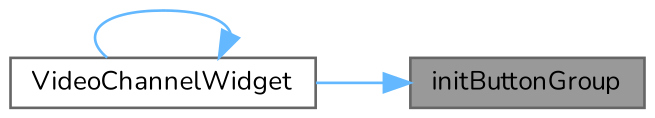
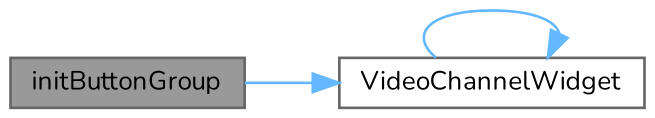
(350, 83) -> (279, 83)
